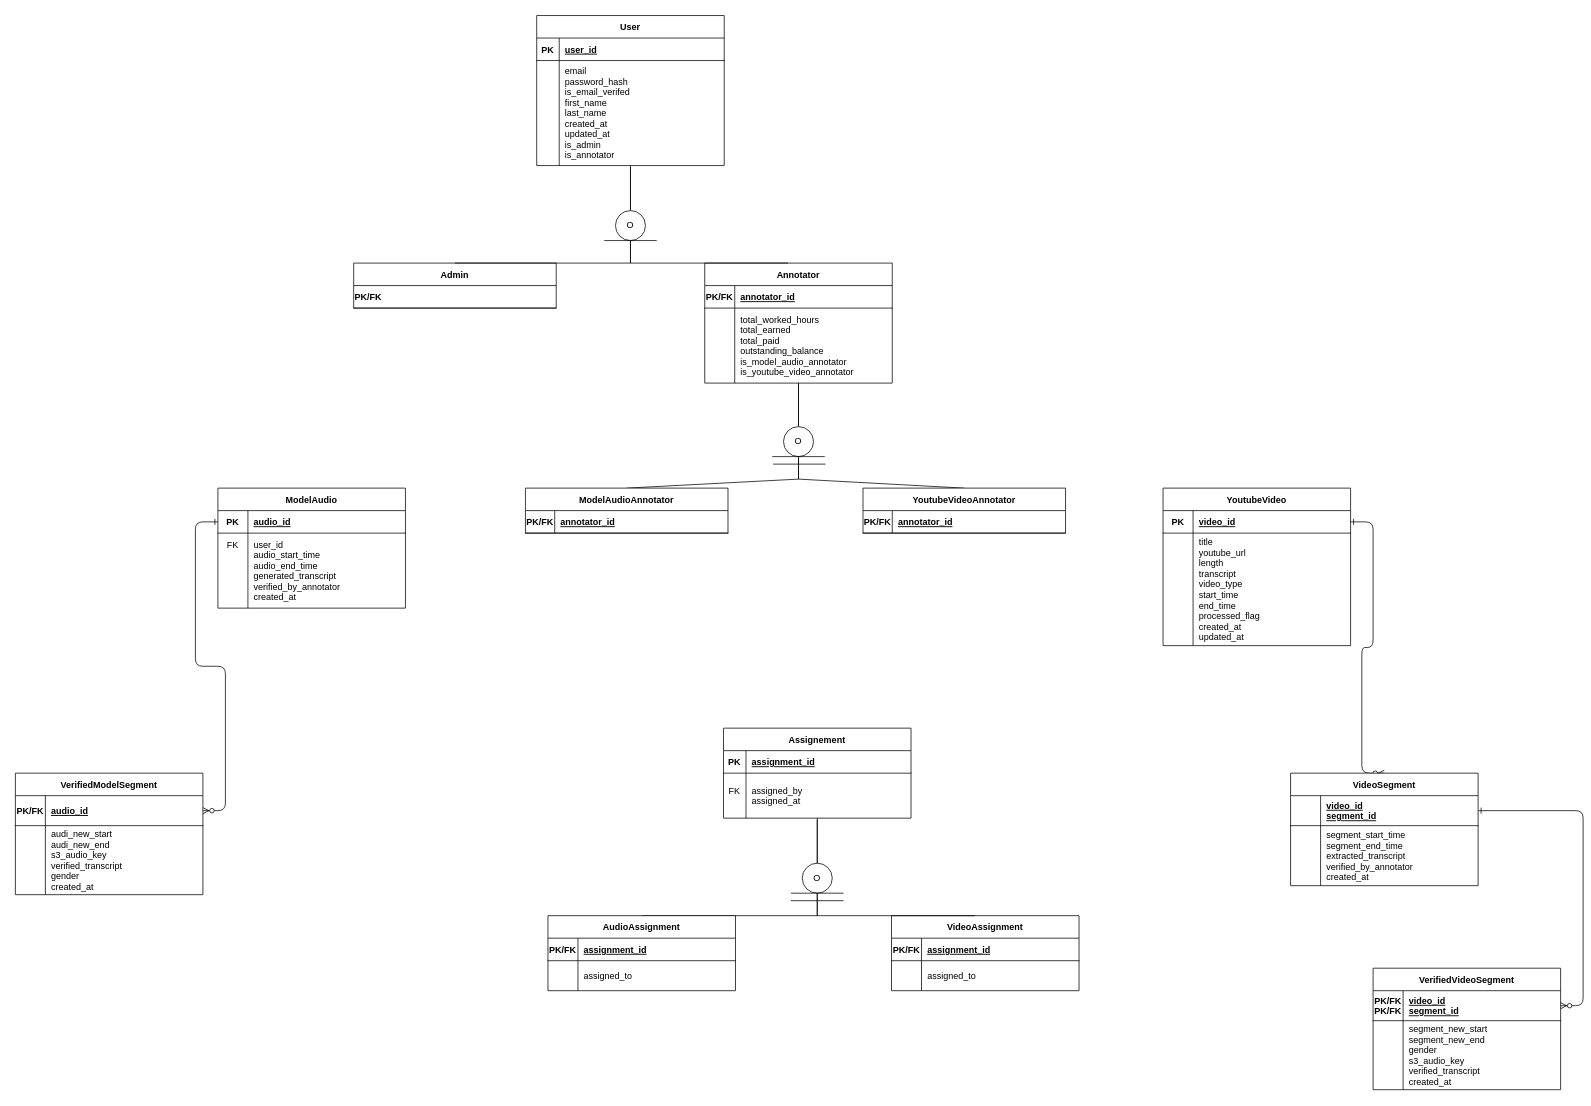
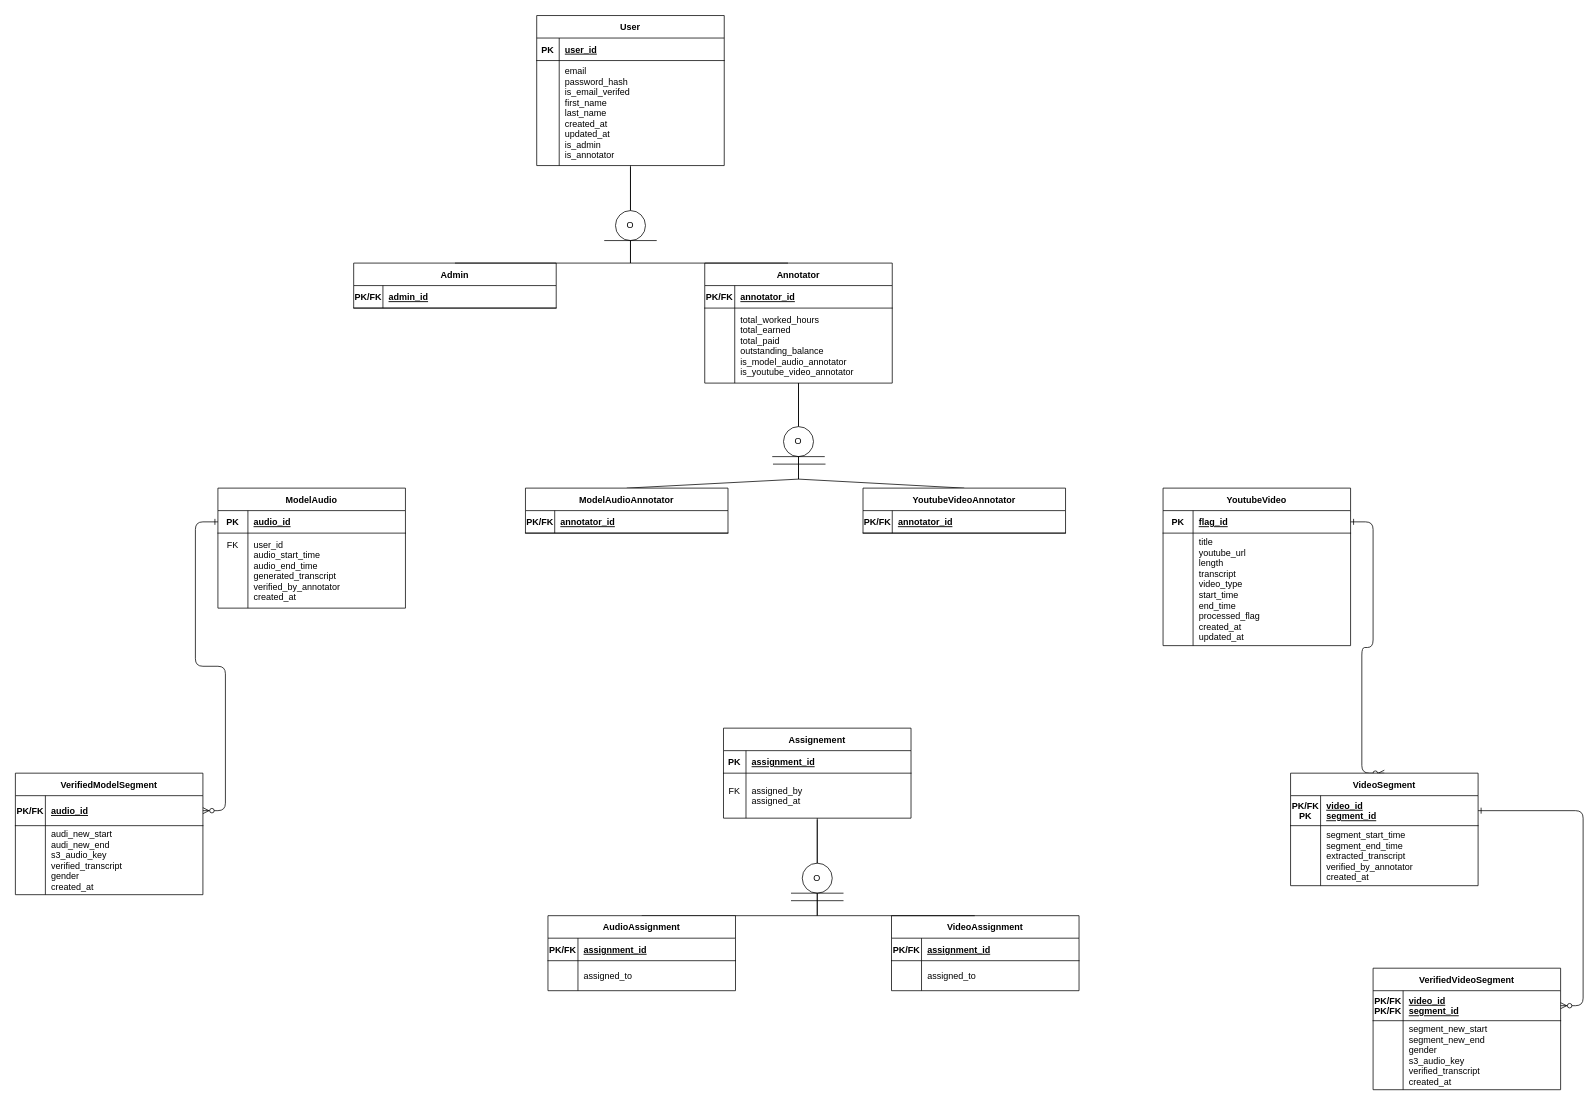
none -> (470, 297)
(1216, 522) -> (1214, 522)
none -> (1305, 810)
